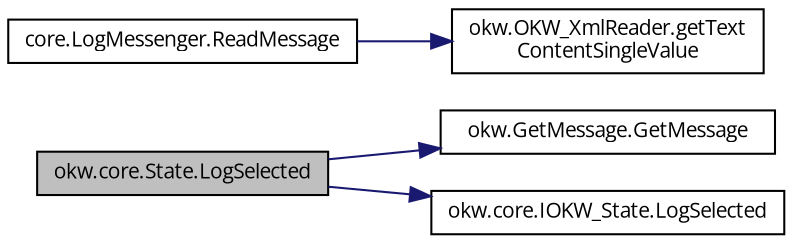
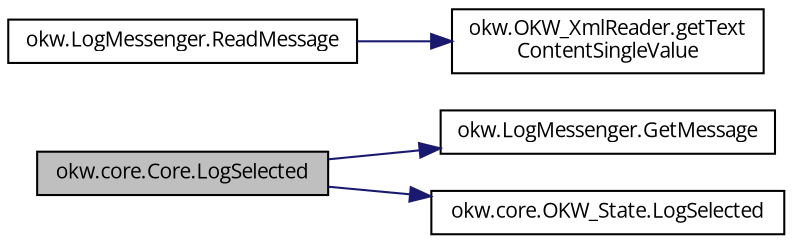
(183, 41) -> (183, 41)
(608, 132) -> (608, 132)
(183, 173) -> (183, 173)
(608, 213) -> (608, 213)
